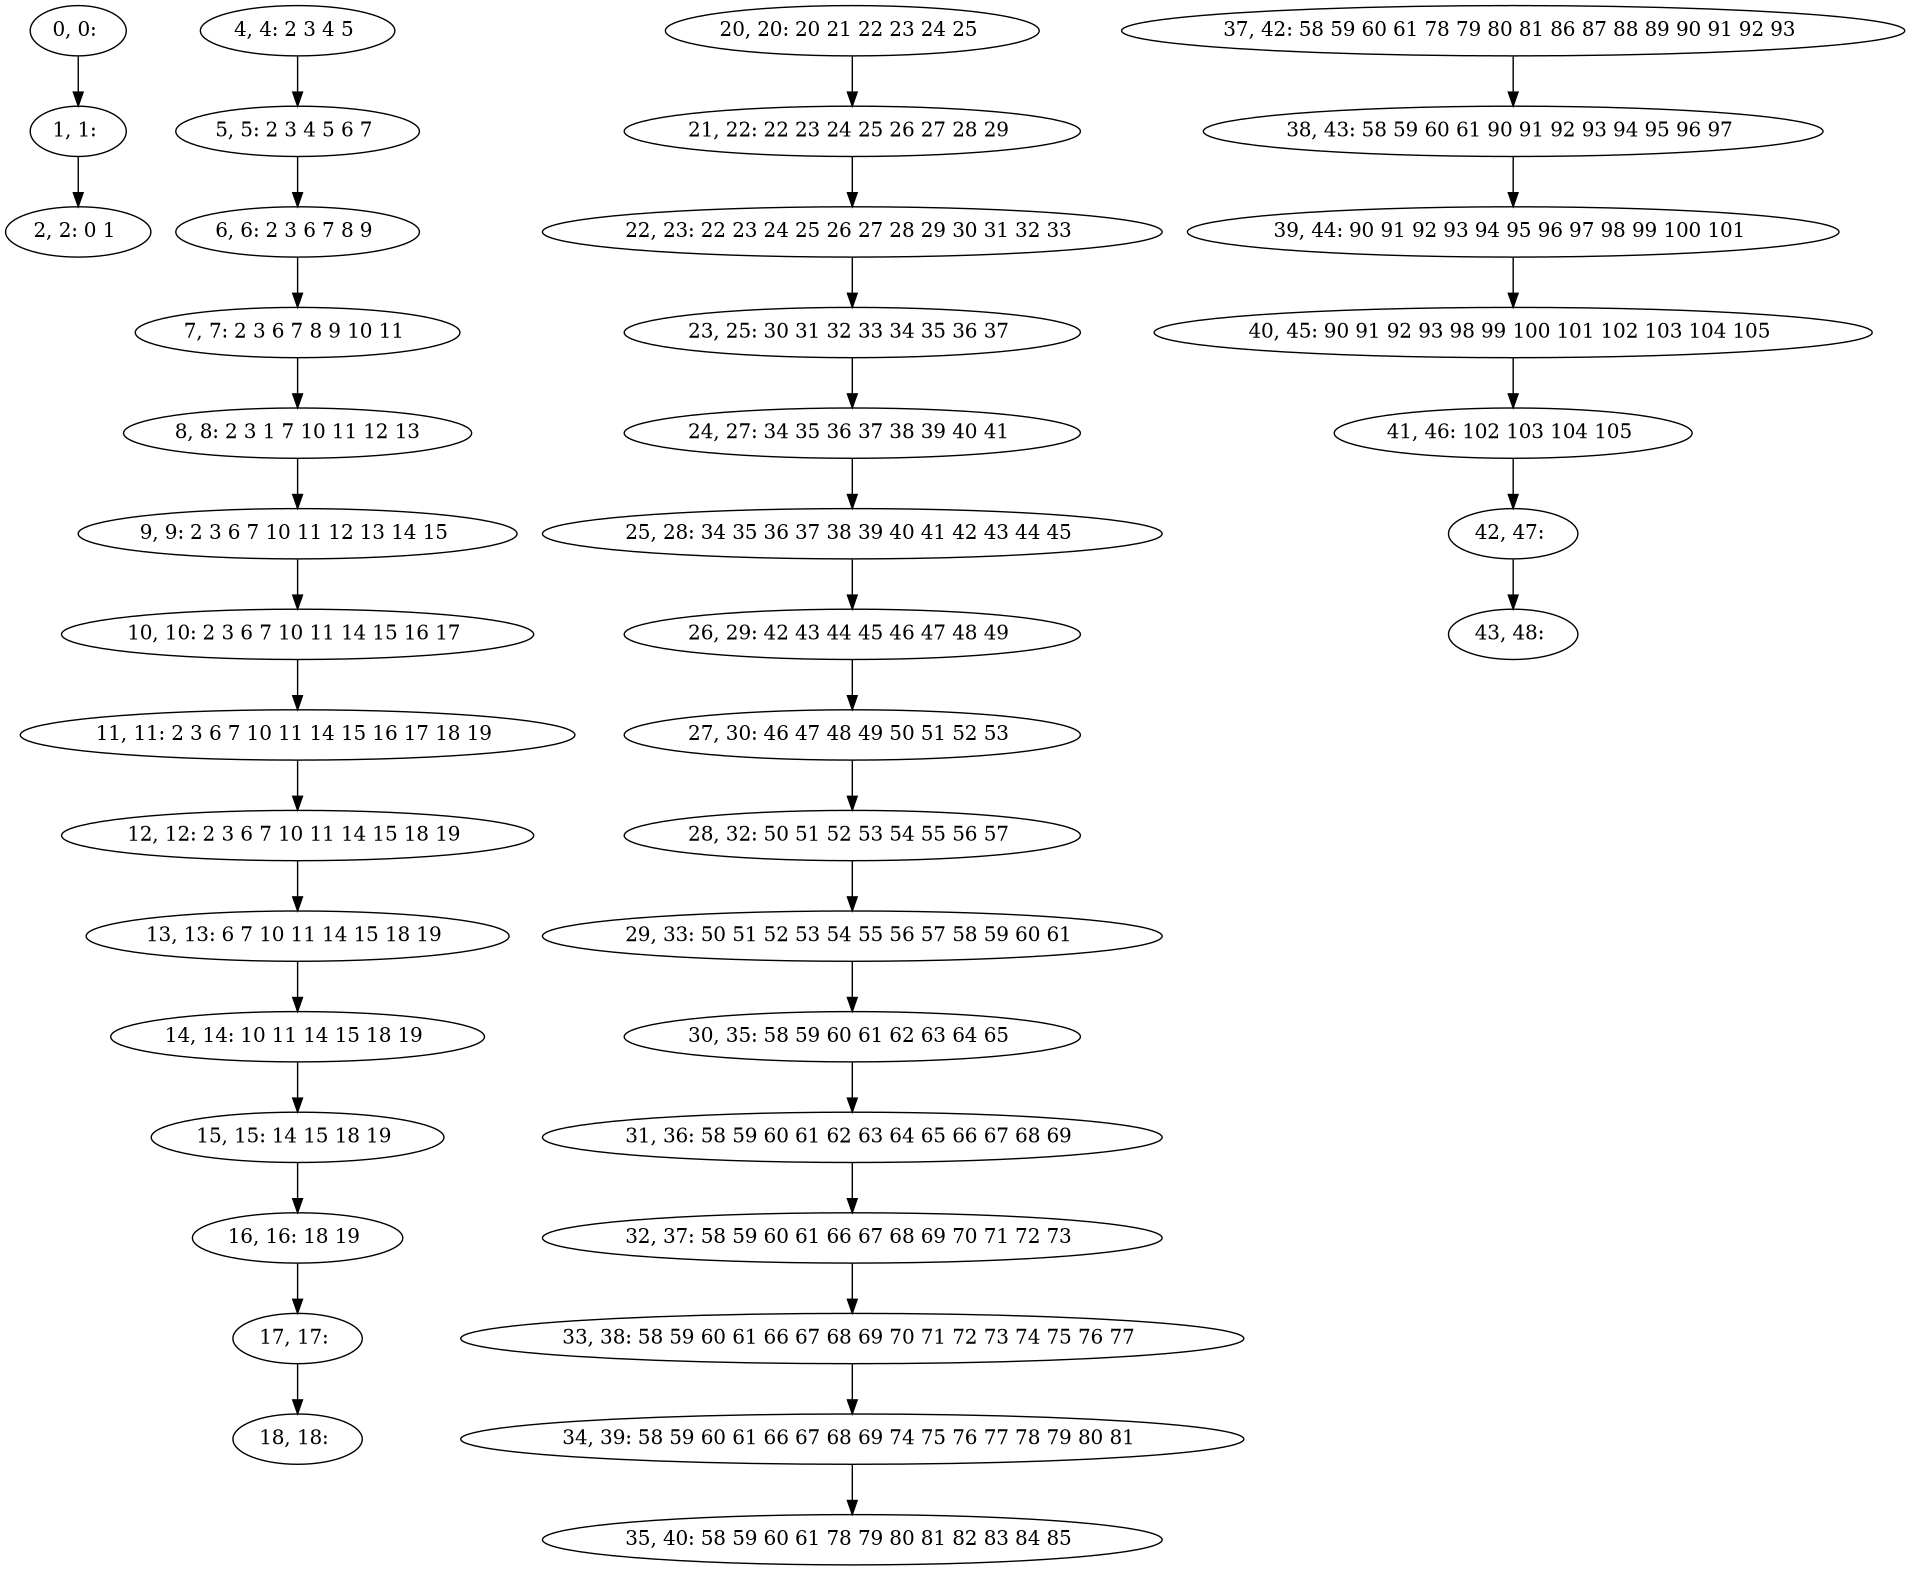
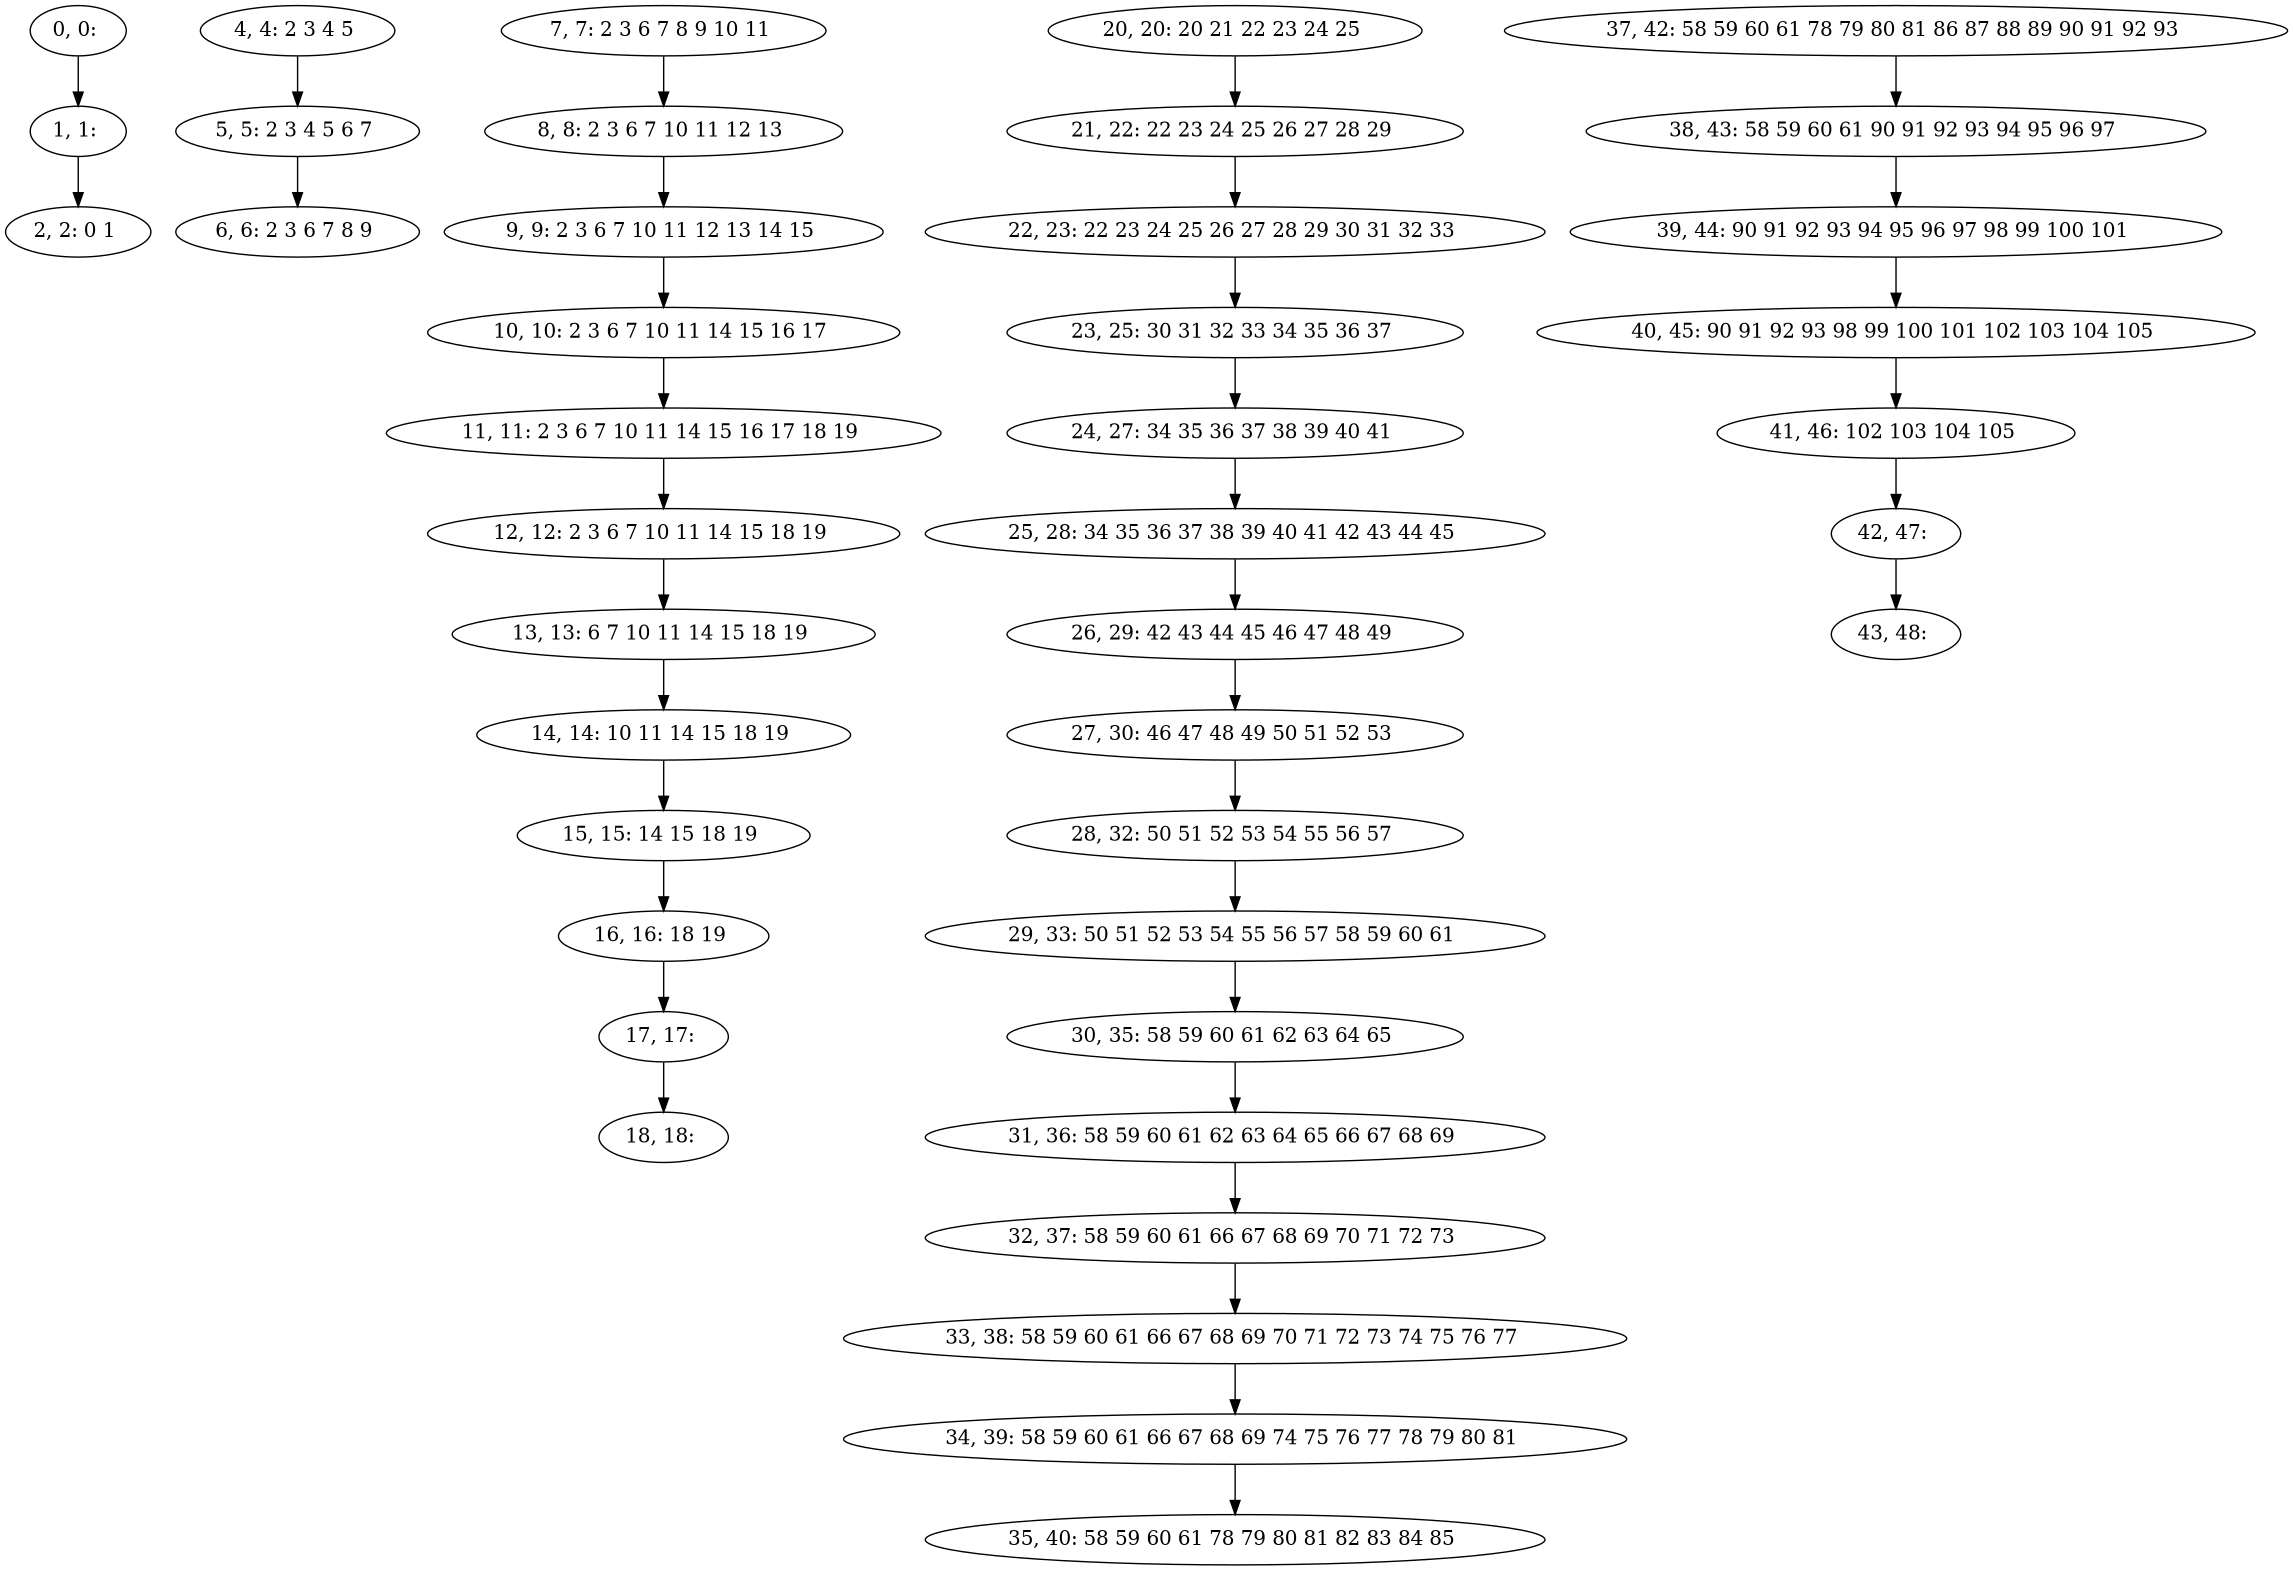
(298, 275) -> none
(298, 433) -> (664, 131)
